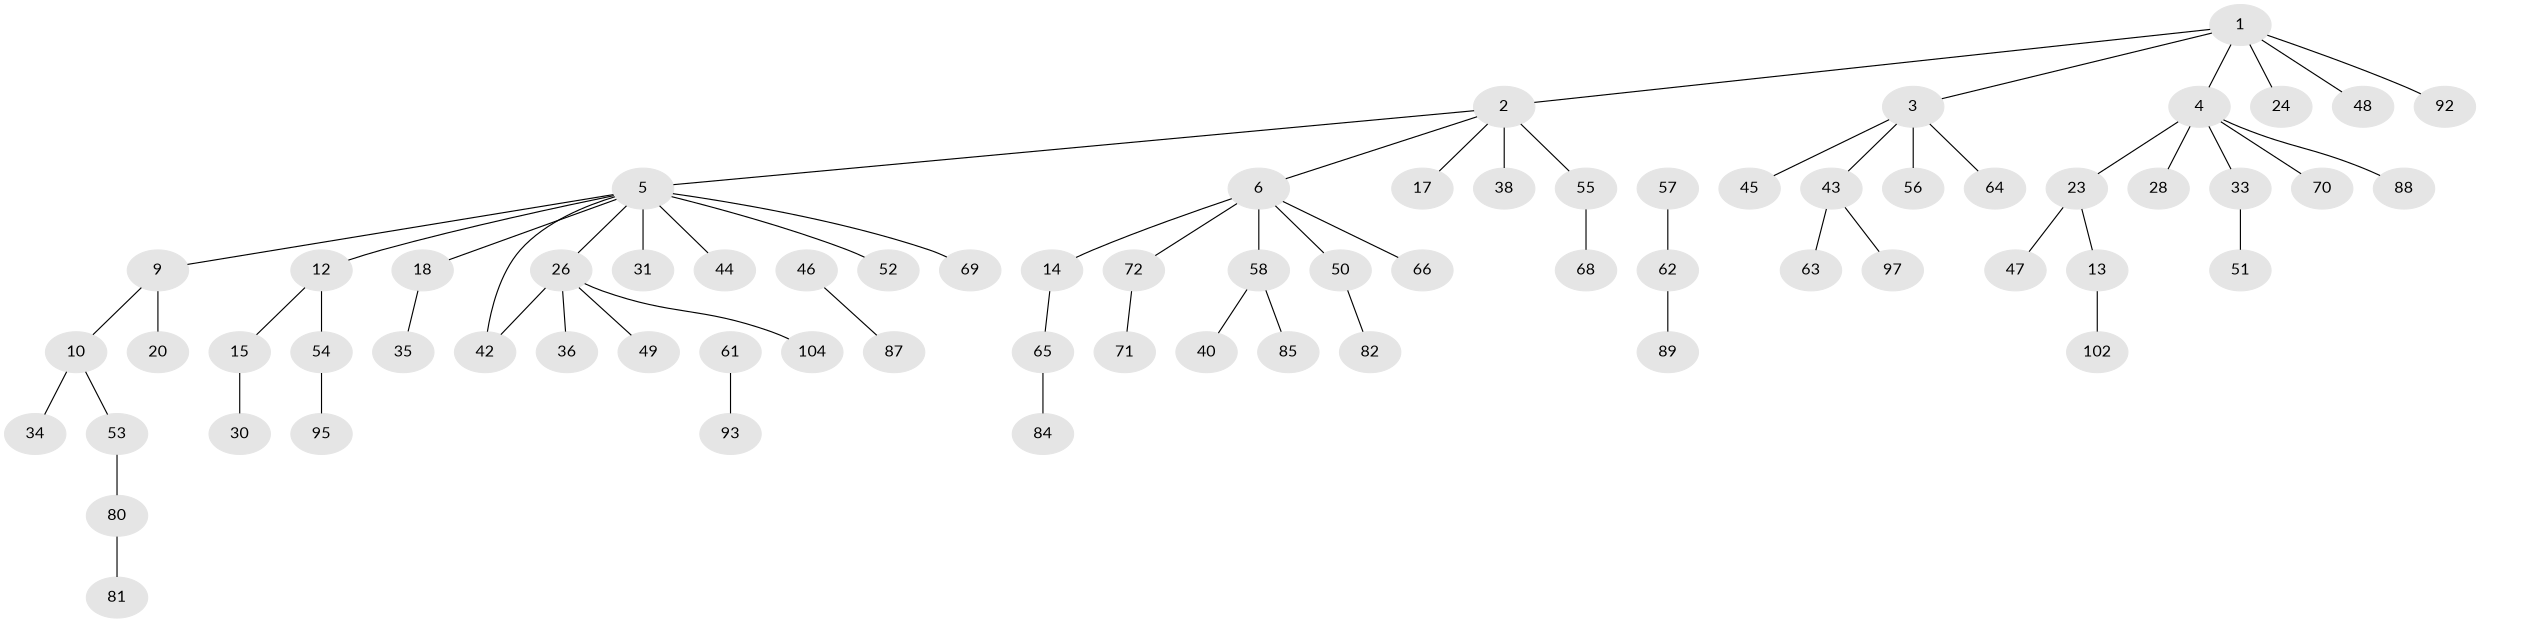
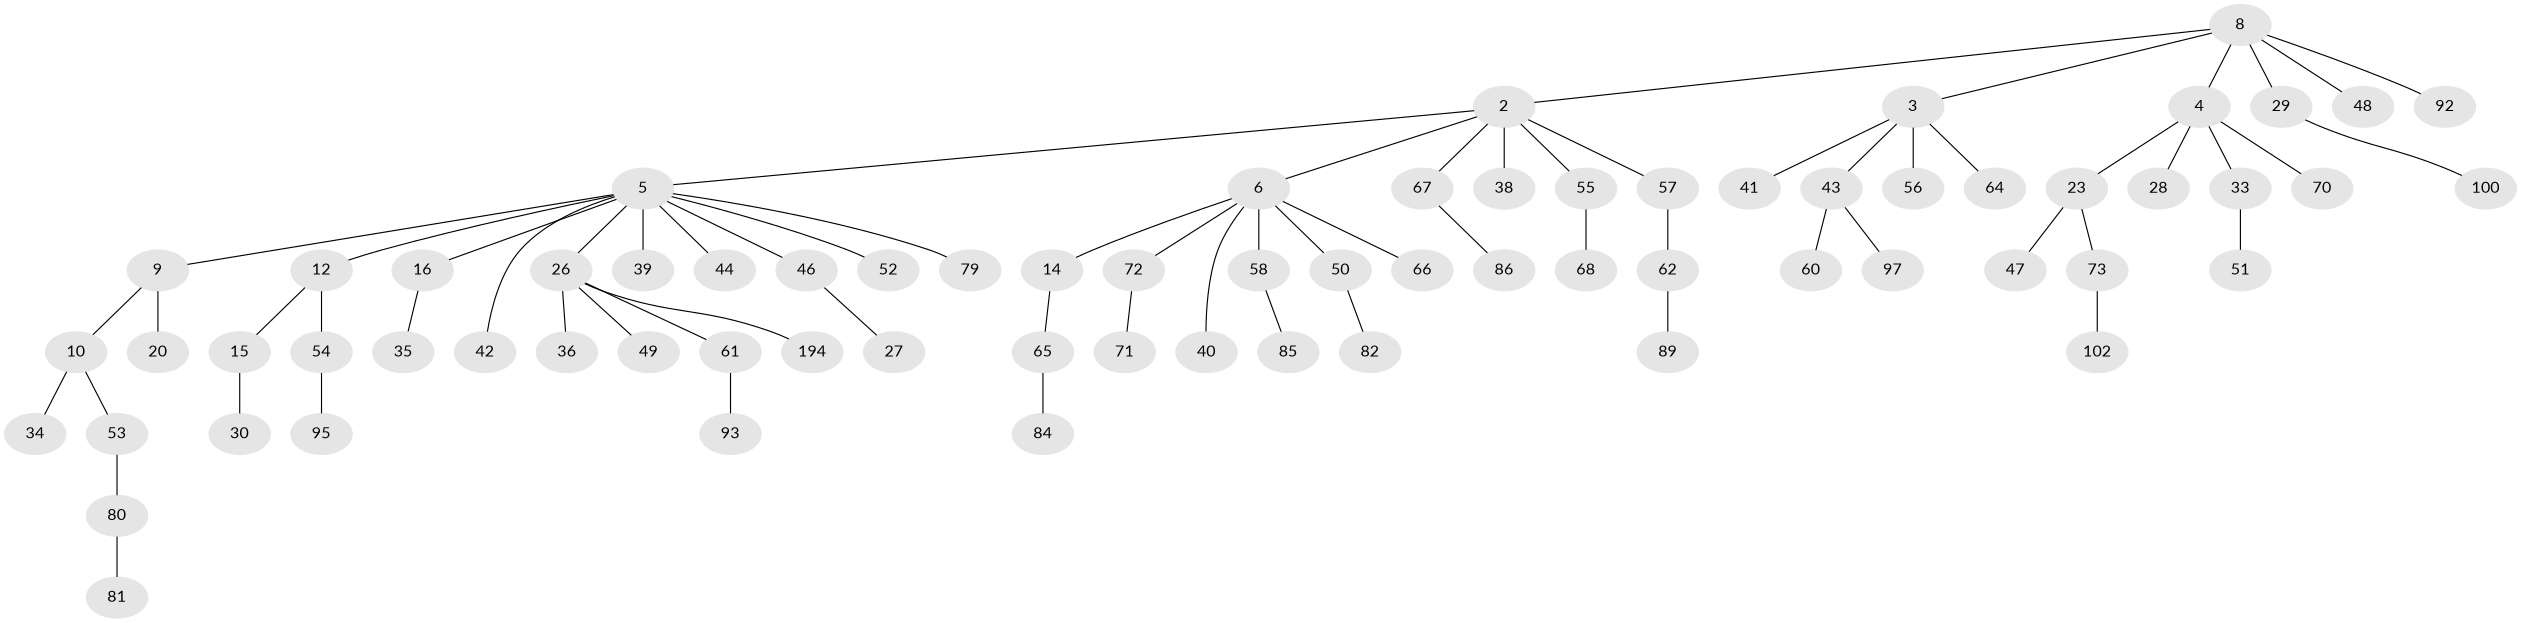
(2240, 25) -> (2240, 25)
(2281, 107) -> (2281, 107)
none -> (1586, 148)
(1422, 189) -> (1422, 189)
(1750, 189) -> (1750, 189)
(2404, 189) -> none
none -> (2486, 189)
none -> (725, 229)
(423, 270) -> (423, 270)
(643, 270) -> (643, 270)
(970, 270) -> (970, 270)
none -> (1504, 270)
(1811, 270) -> (1811, 270)
(2097, 270) -> (2097, 270)
(523, 311) -> (646, 311)
(1233, 311) -> (1213, 265)
(812, 352) -> (812, 352)
(894, 352) -> (894, 352)
